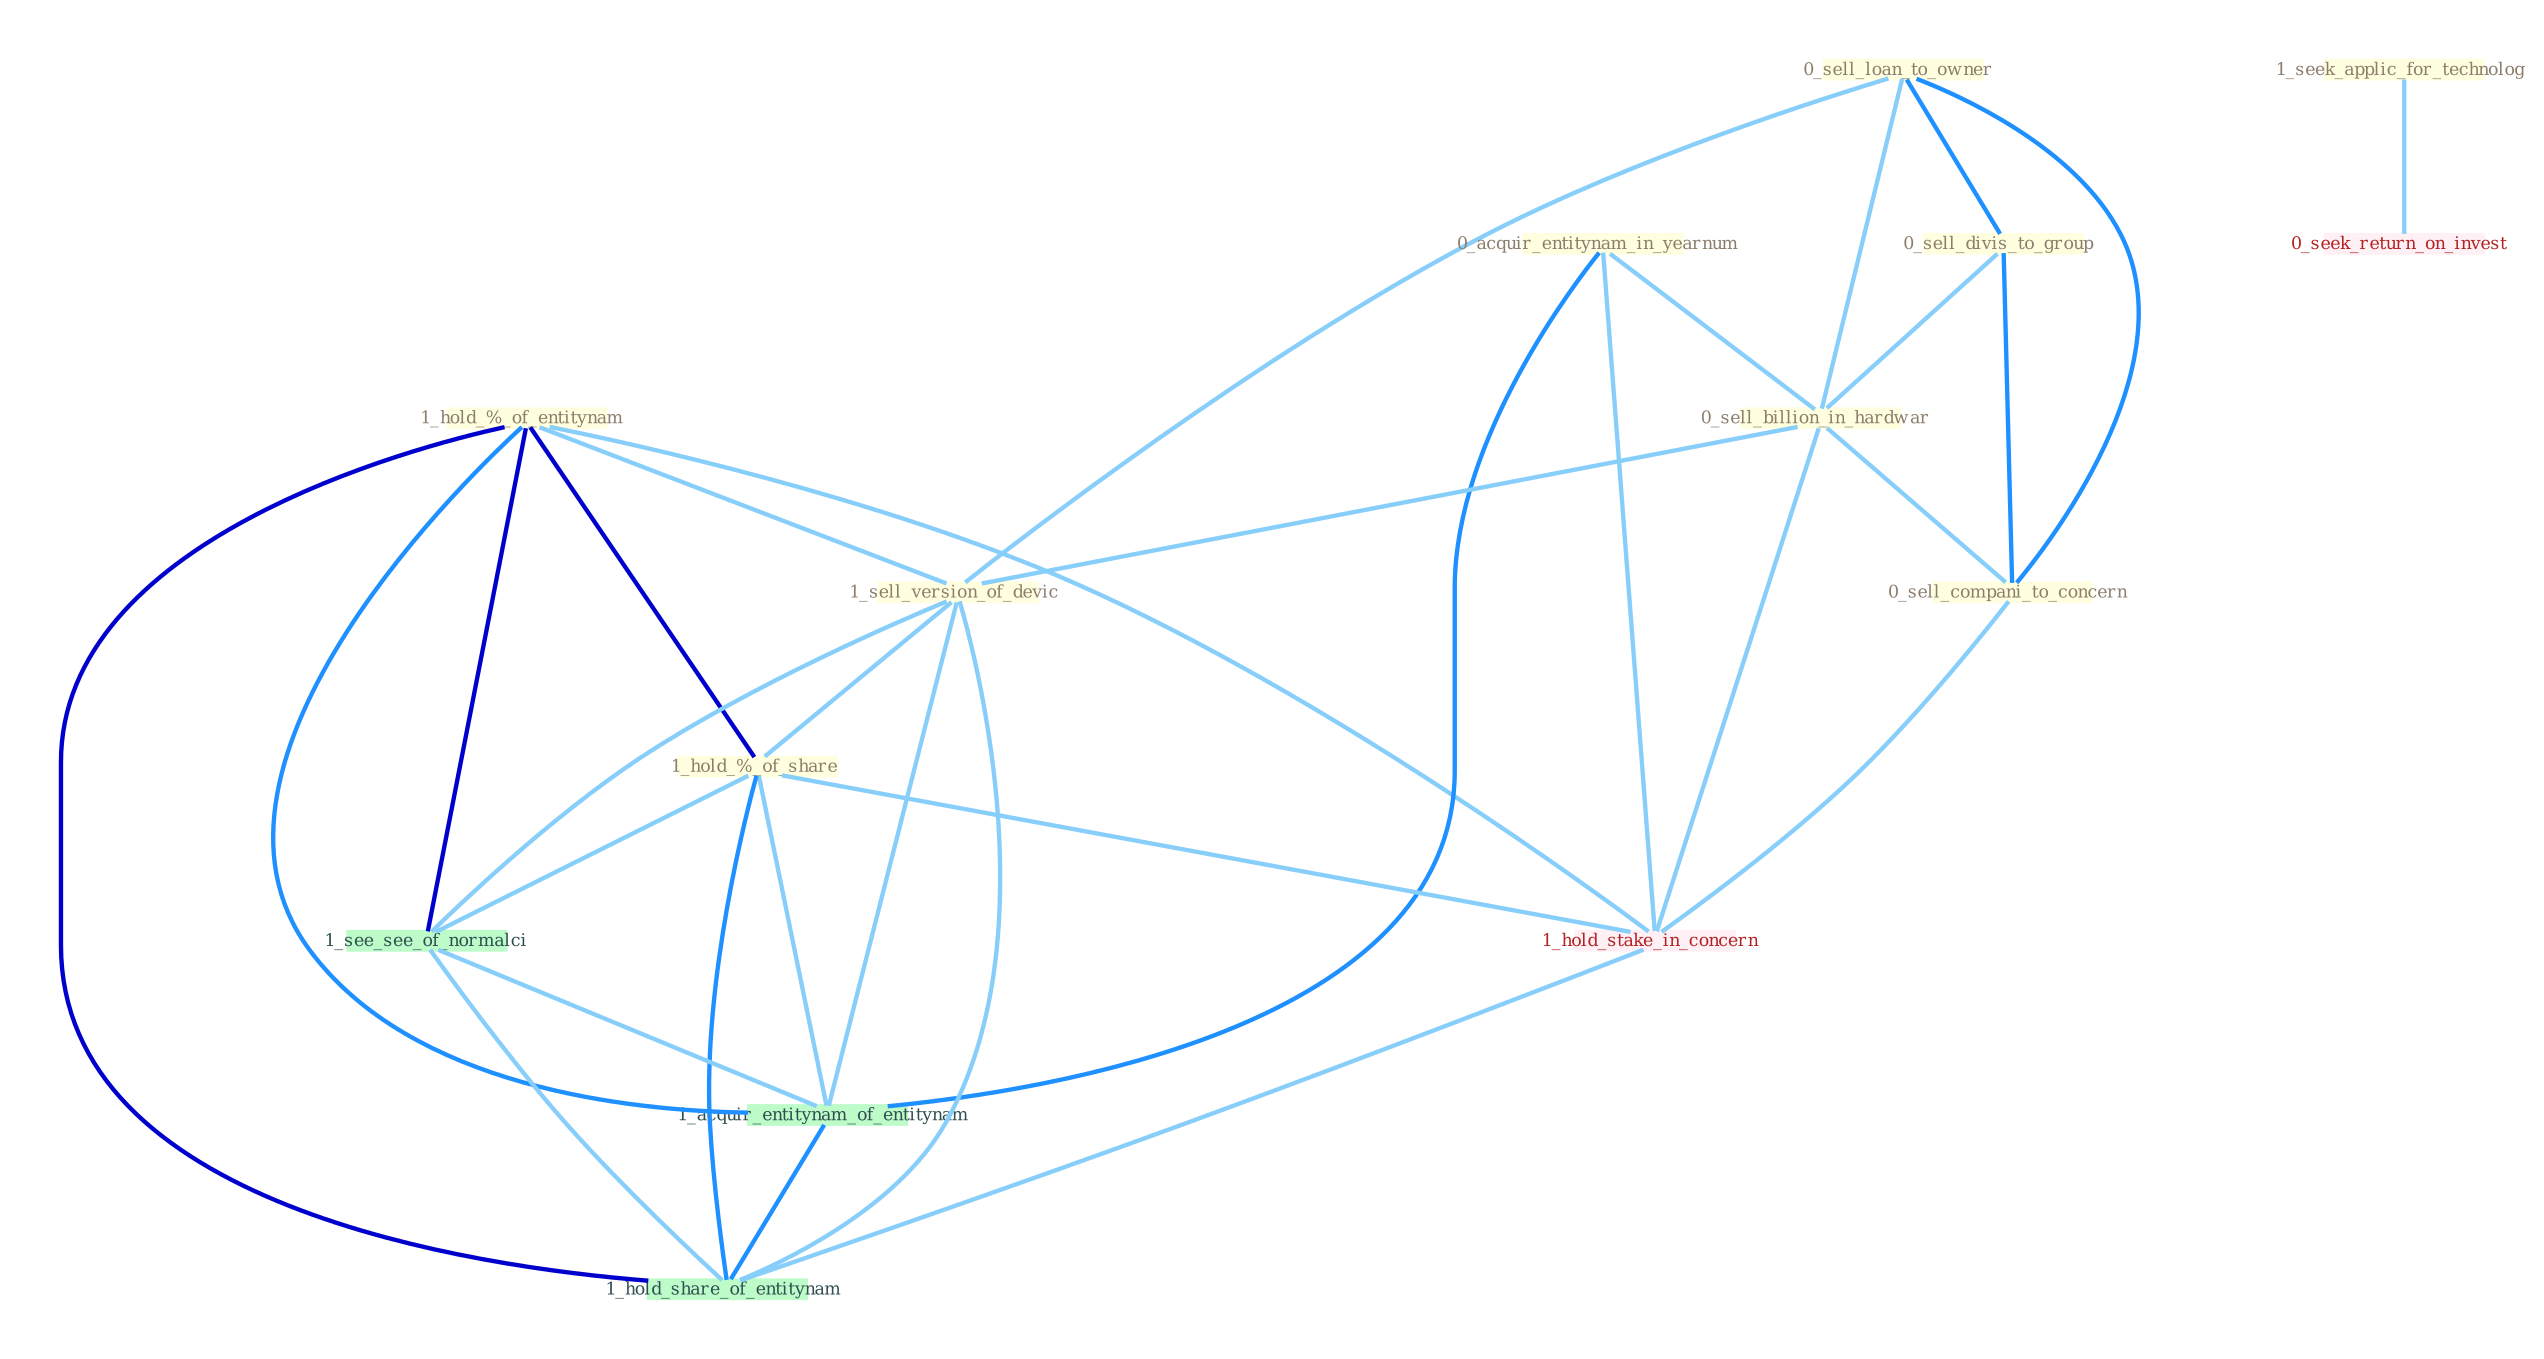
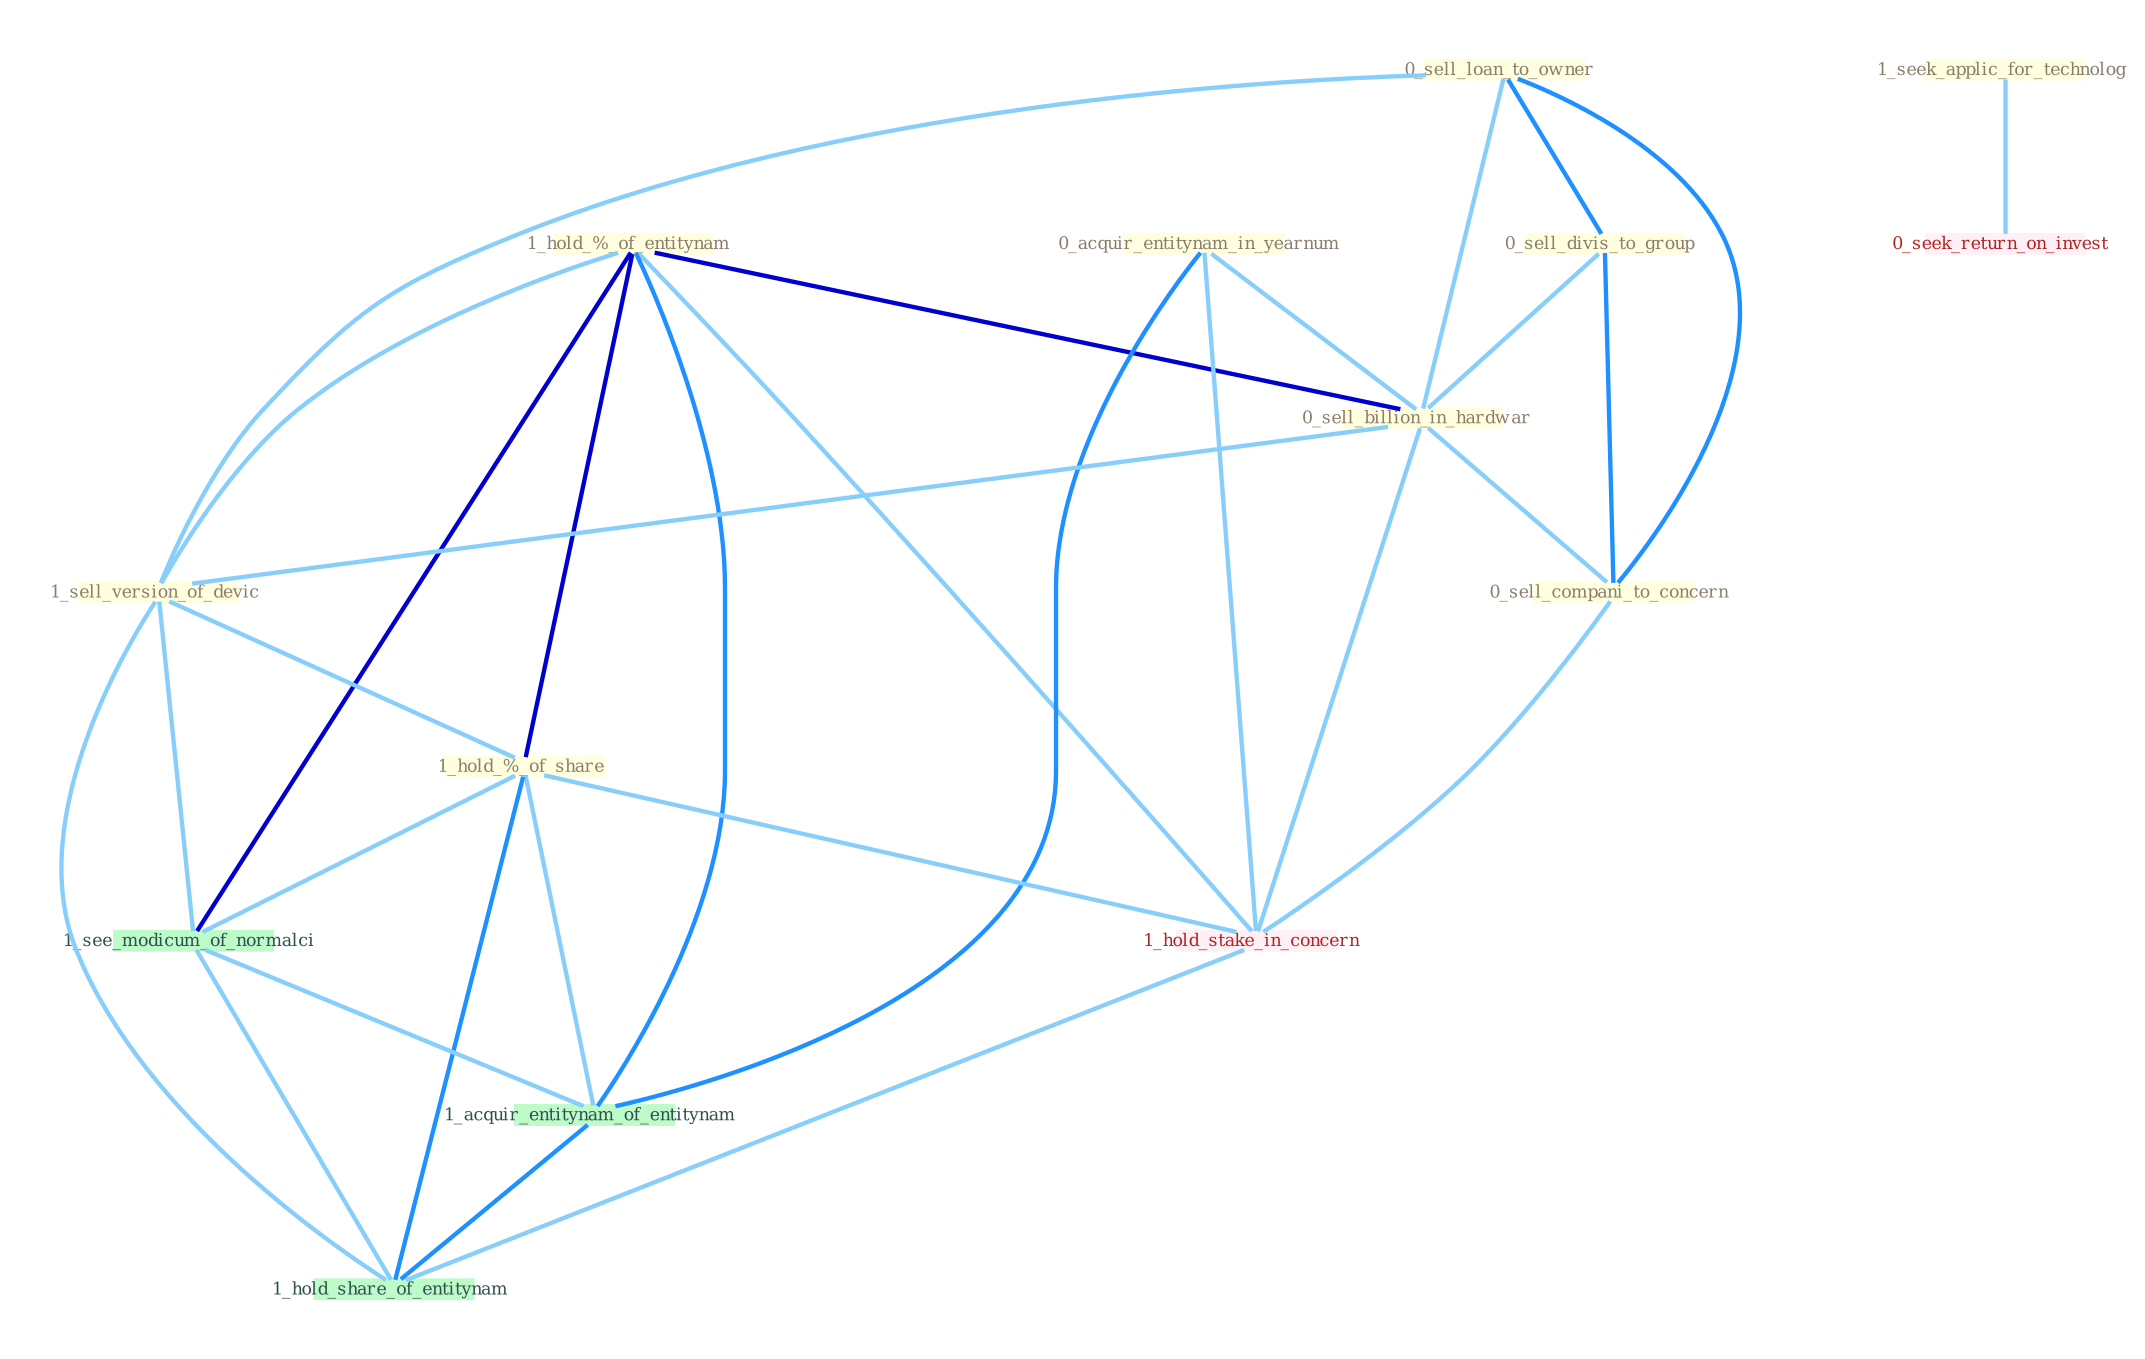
(893, 854) -> none
(61, 924) -> (1028, 331)
(427, 941) -> (194, 941)
